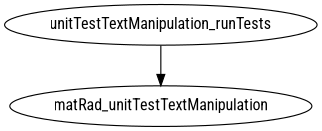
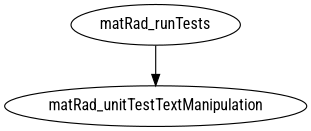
(161, 25) -> (156, 25)
